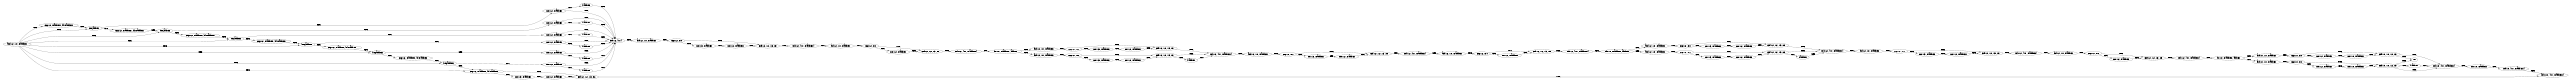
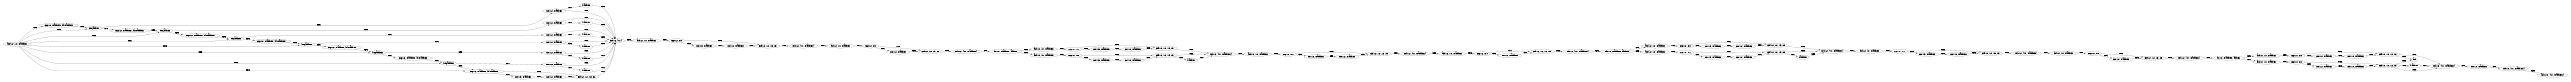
(2414, 60) -> (2414, 60)
(1568, 77) -> (611, 63)
